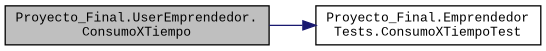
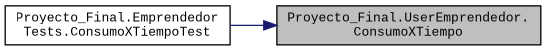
(286, 25) -> (247, 25)
